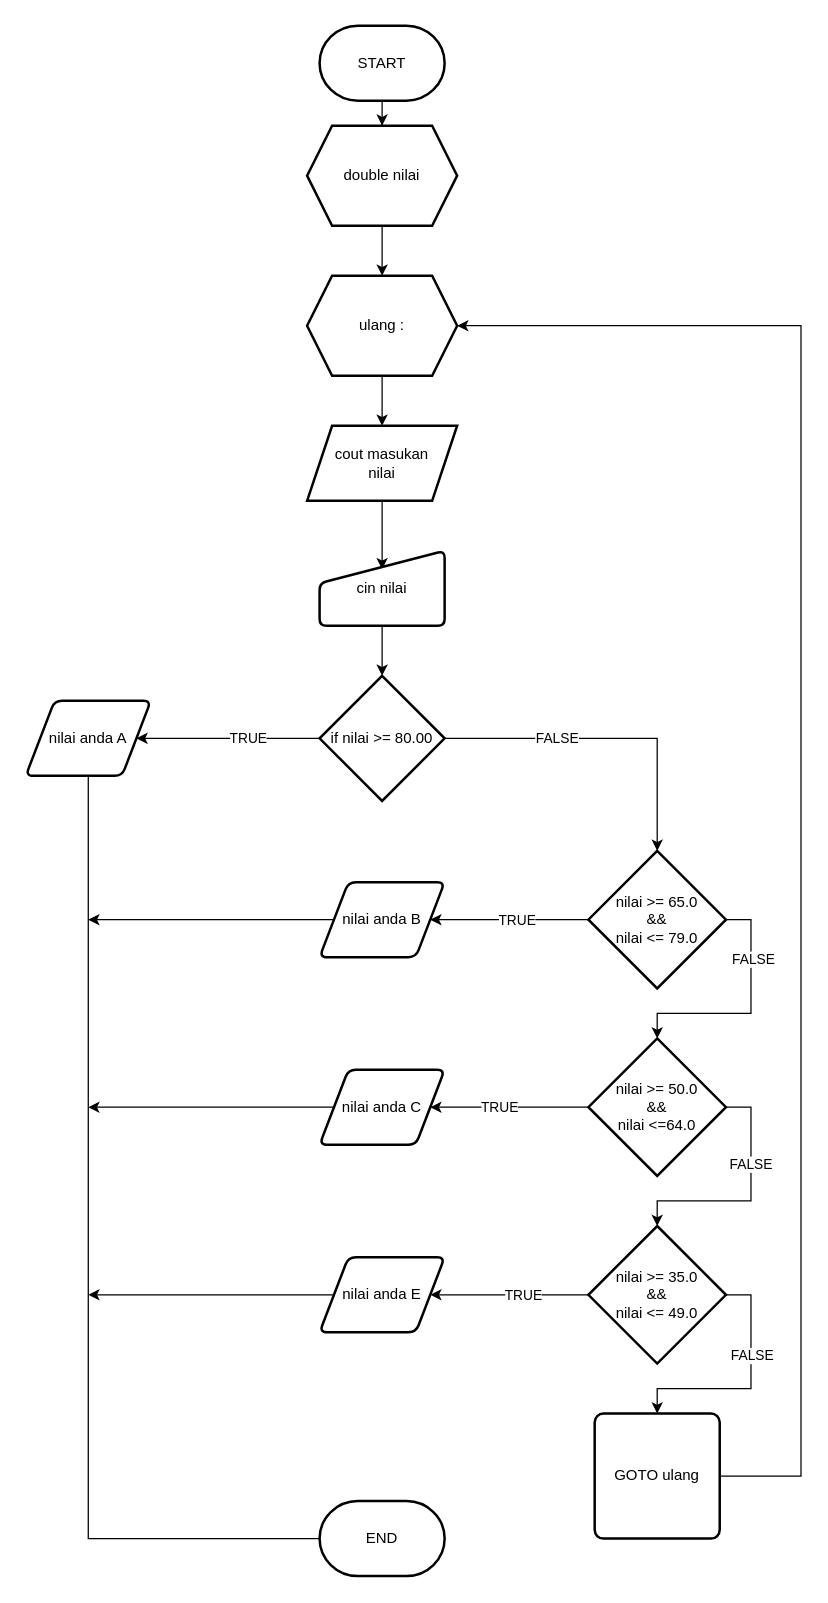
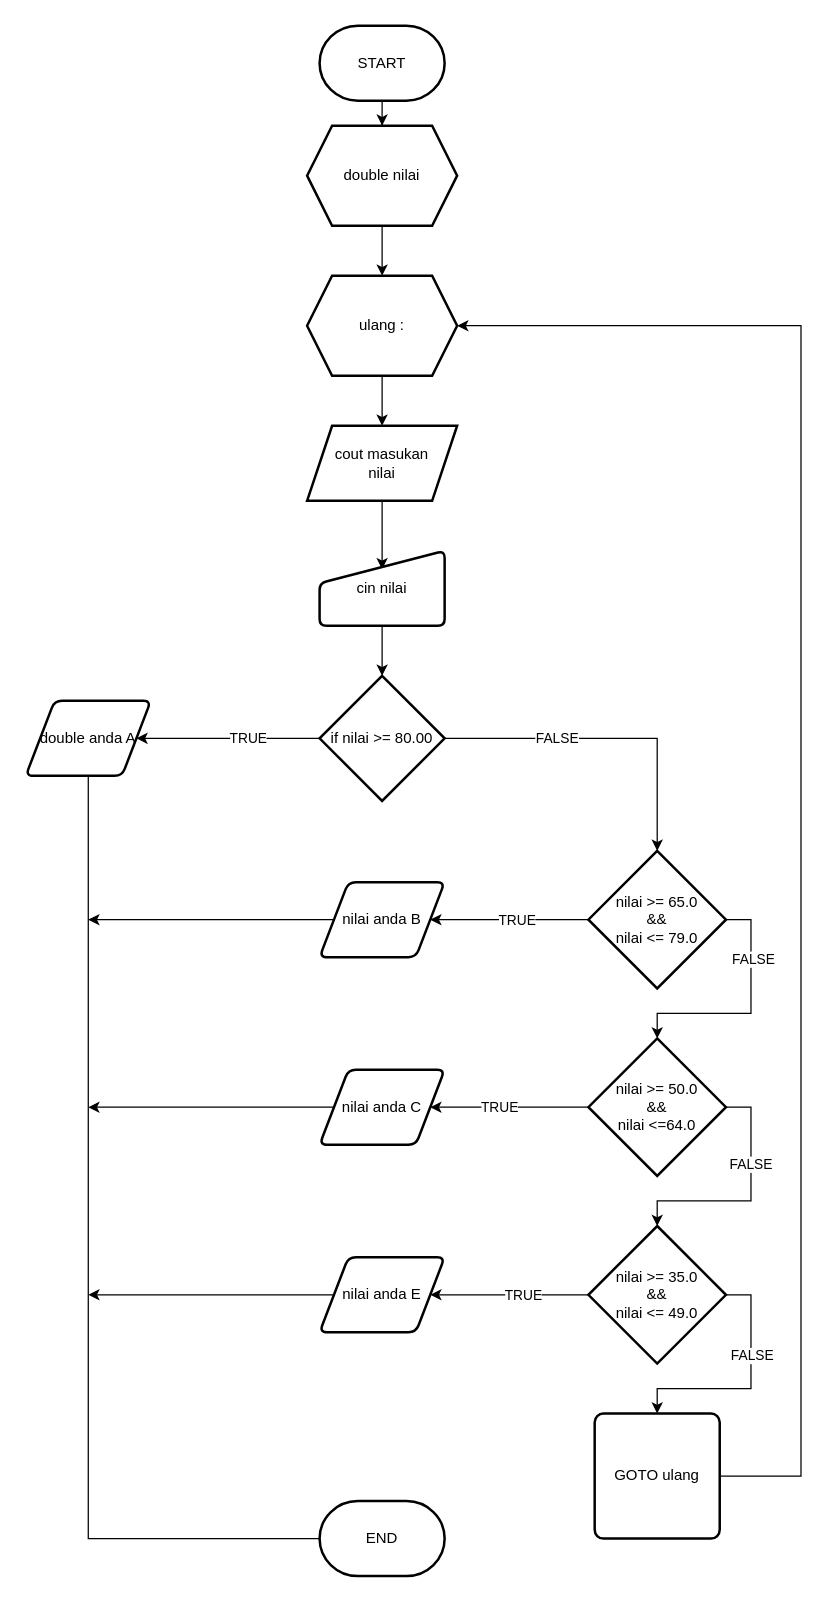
(88, 738) -> (88, 738)
